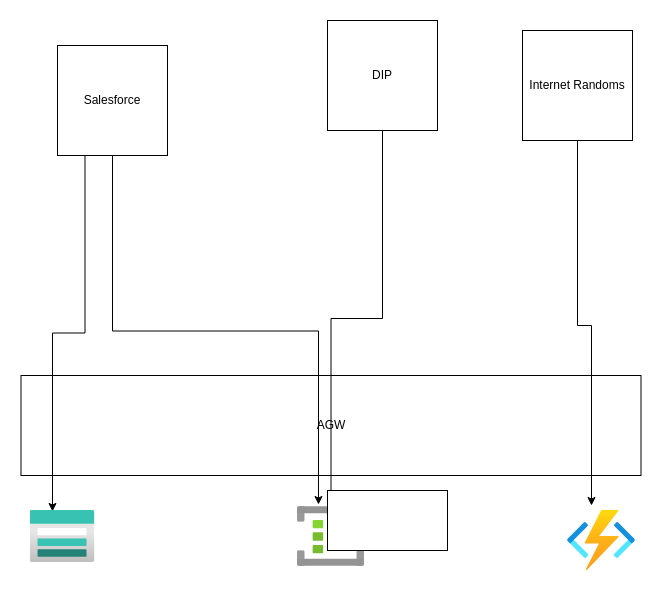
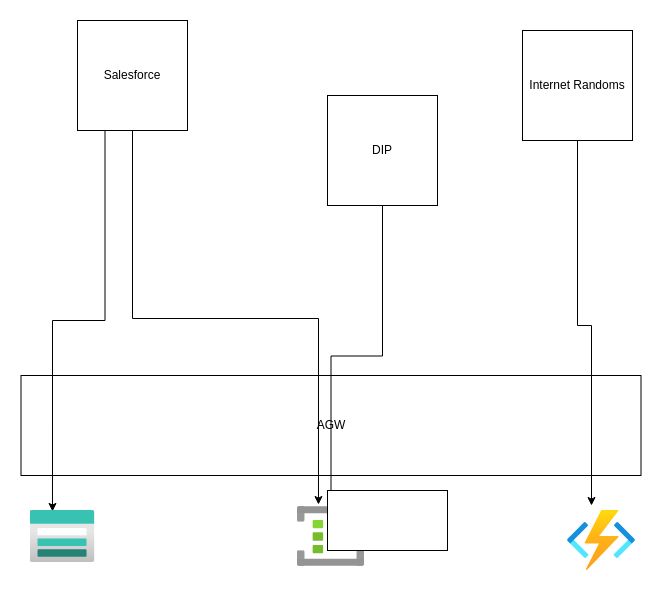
(383, 76) -> (383, 151)
(113, 101) -> (133, 76)
